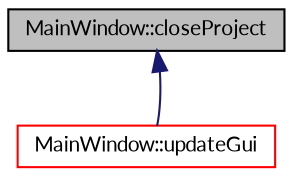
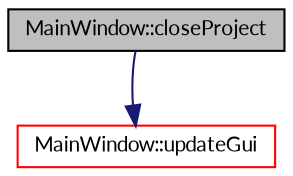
(160, 99) -> (133, 78)
